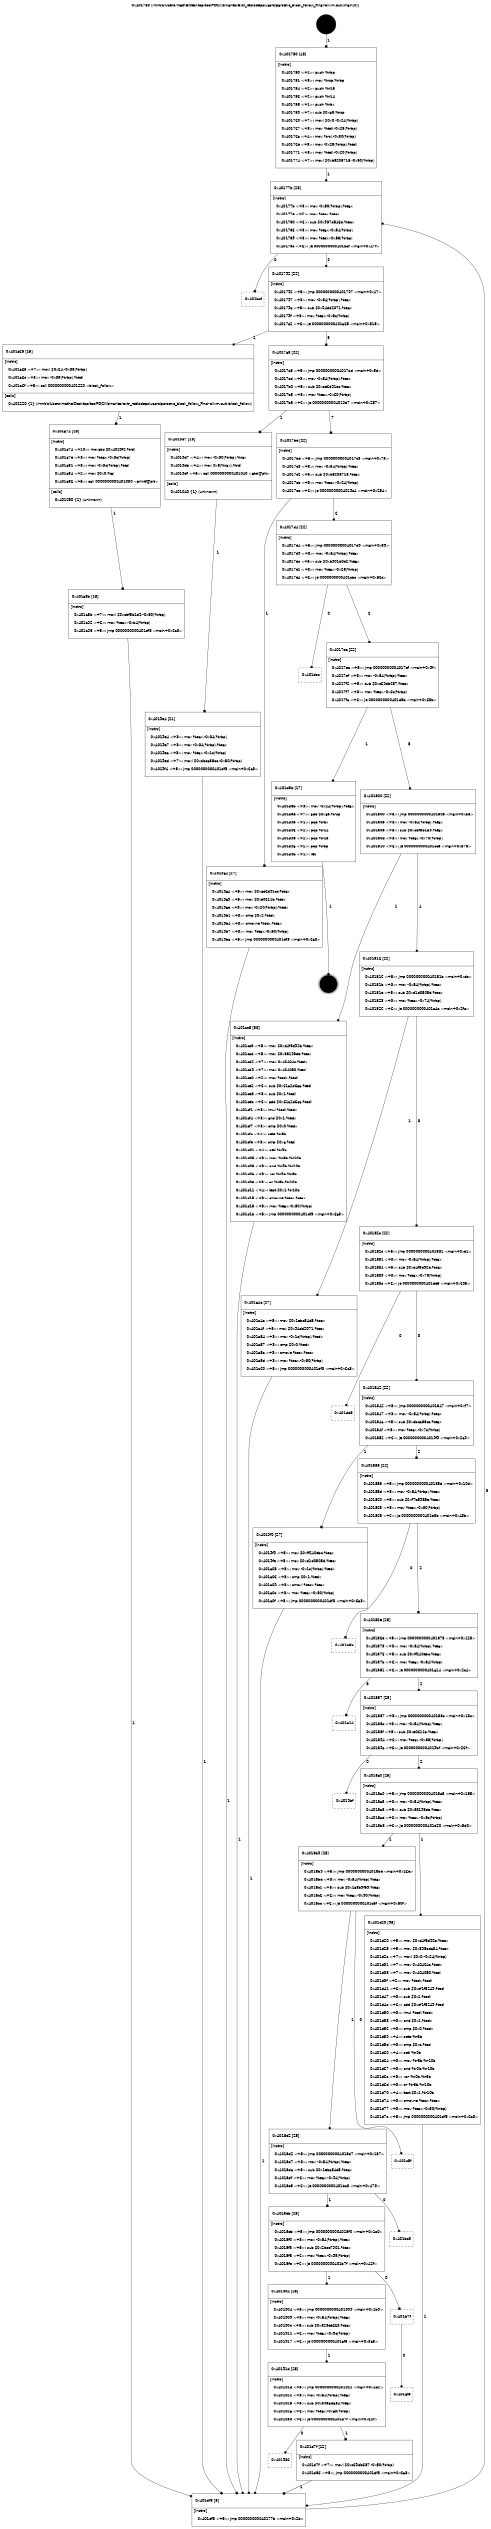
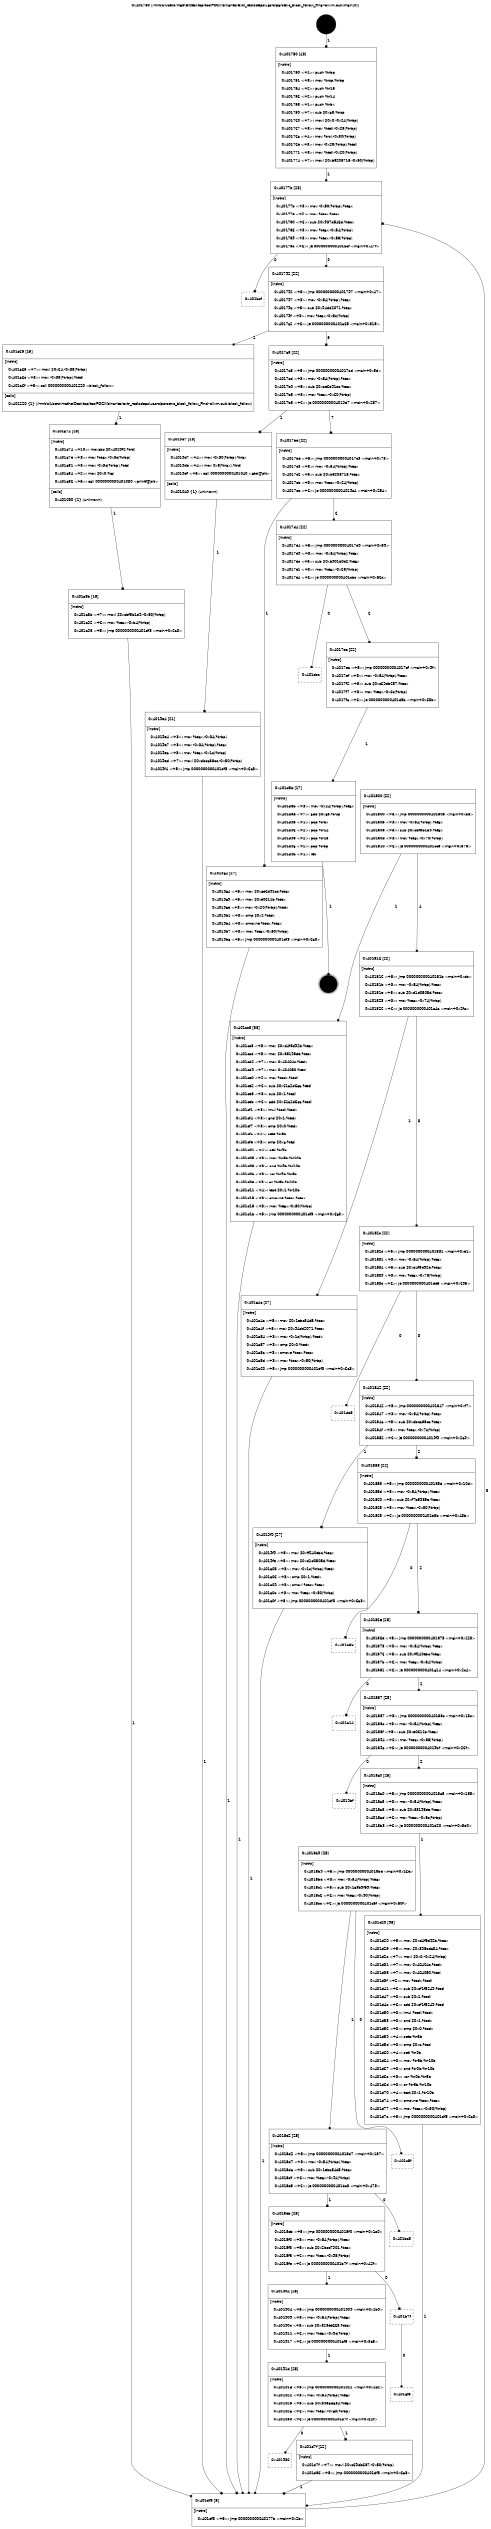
(400, 747) -> none
(485, 1408) -> (485, 1408)
(367, 1684) -> (367, 1684)
(389, 1839) -> none
